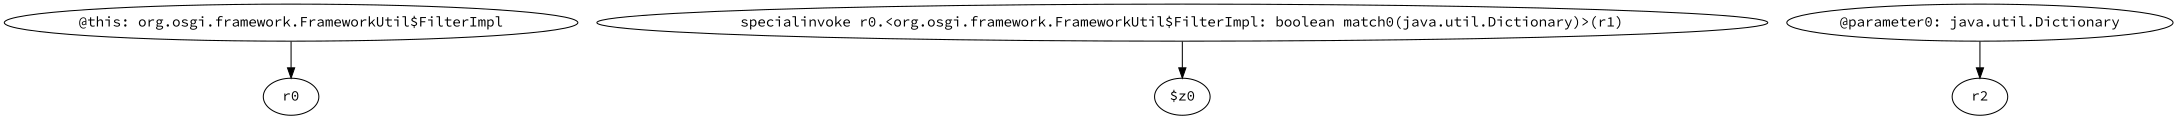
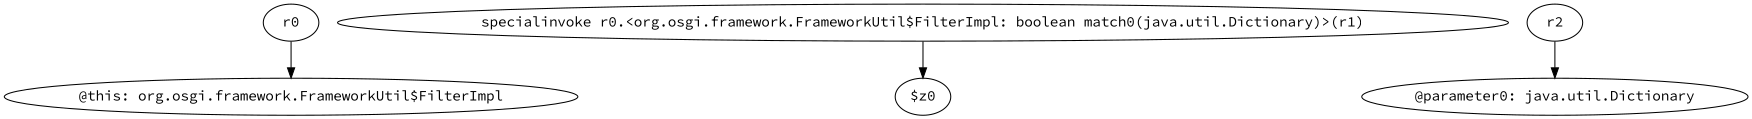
(291, 55) -> (291, 55)
(1980, 55) -> (1555, 55)
